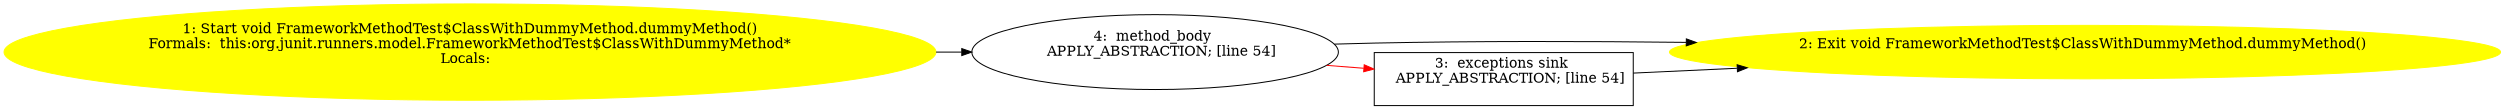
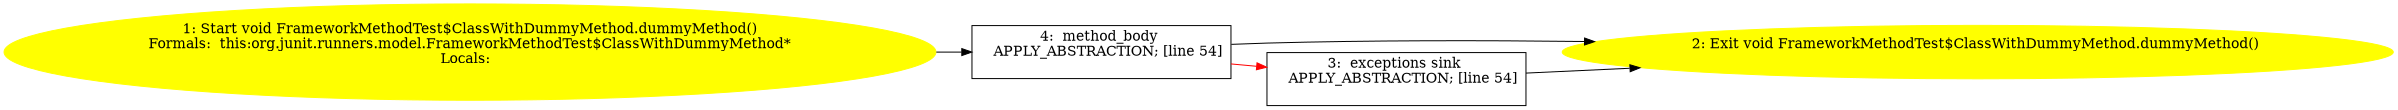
(1155, 52) -> (1102, 52)
